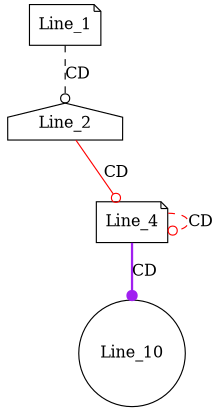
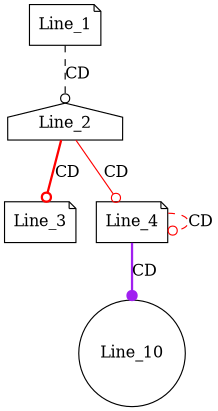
none -> (40, 222)
